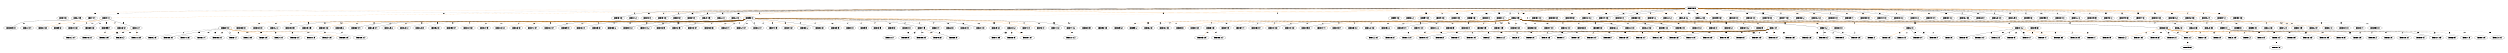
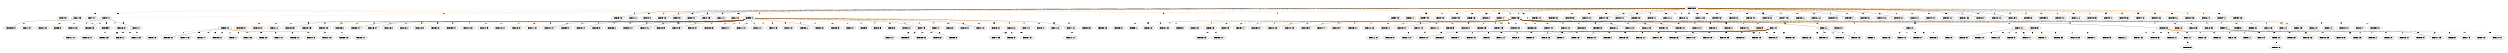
(1922, 21) -> (1363, 22)
